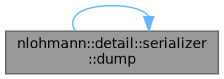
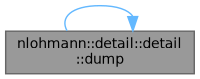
(112, 52) -> (100, 52)
